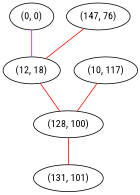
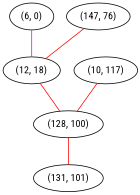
(32, 16) -> (32, 16)
